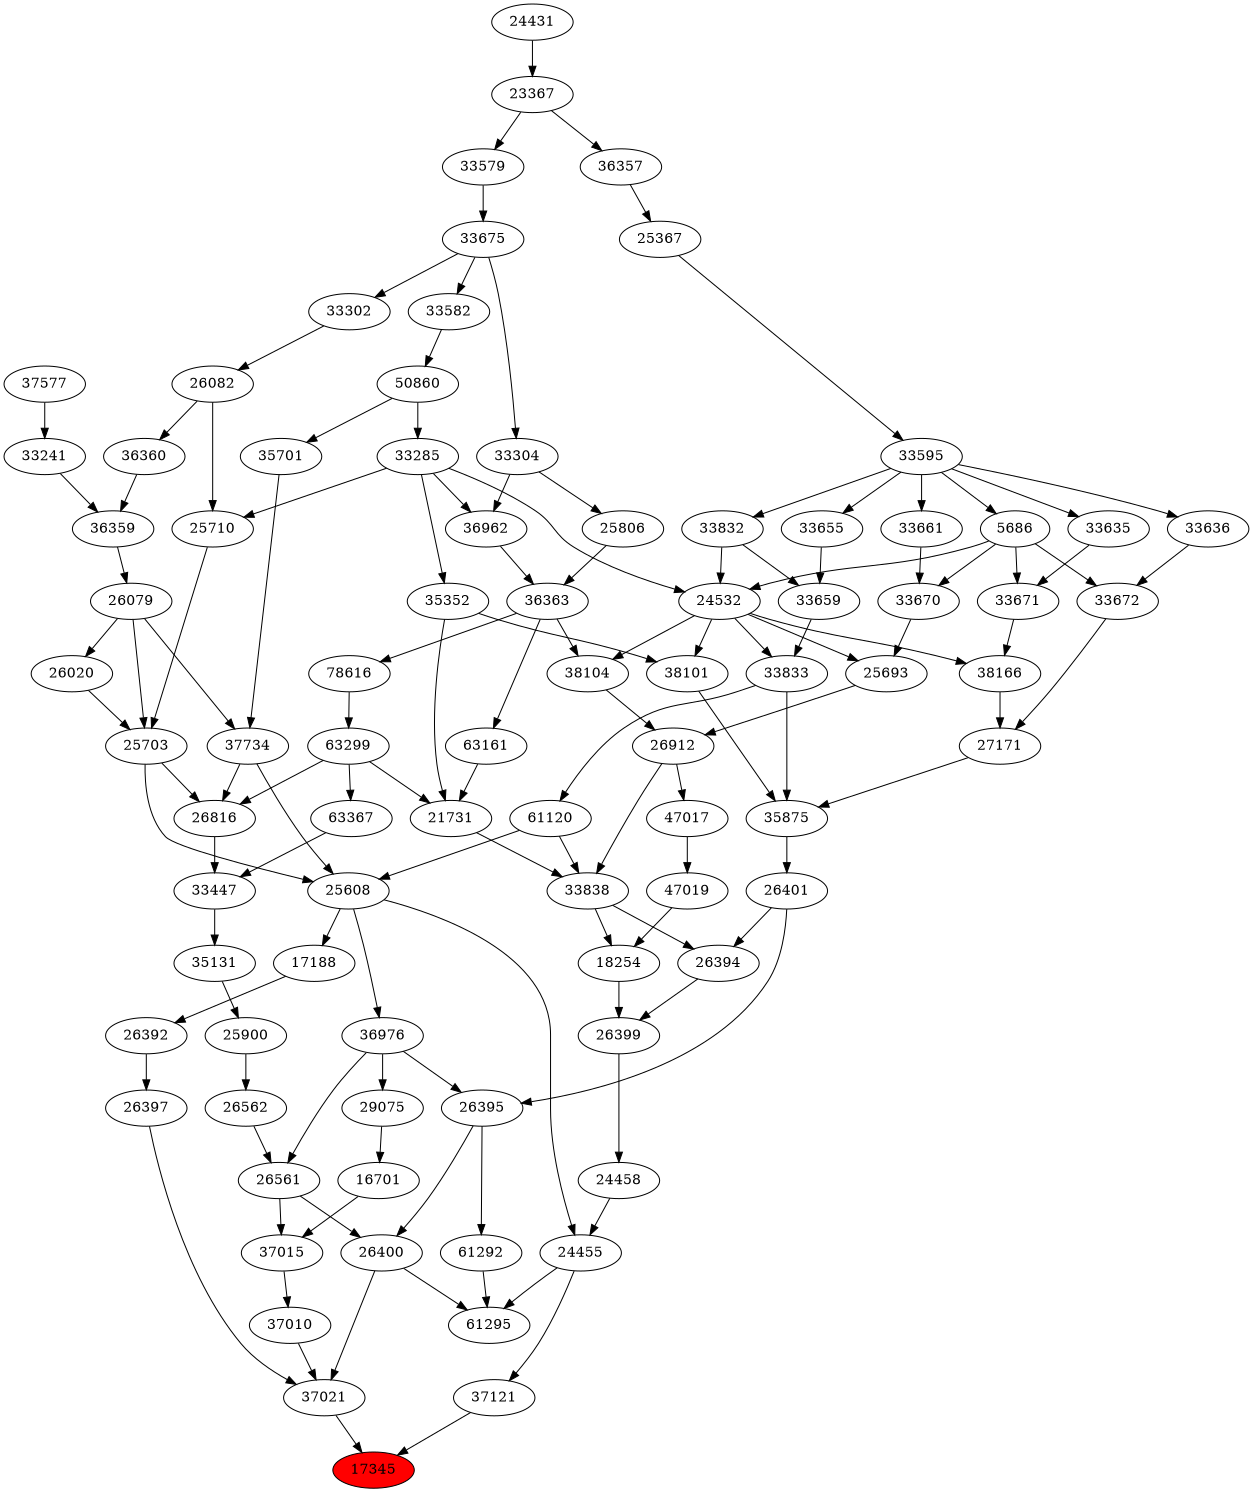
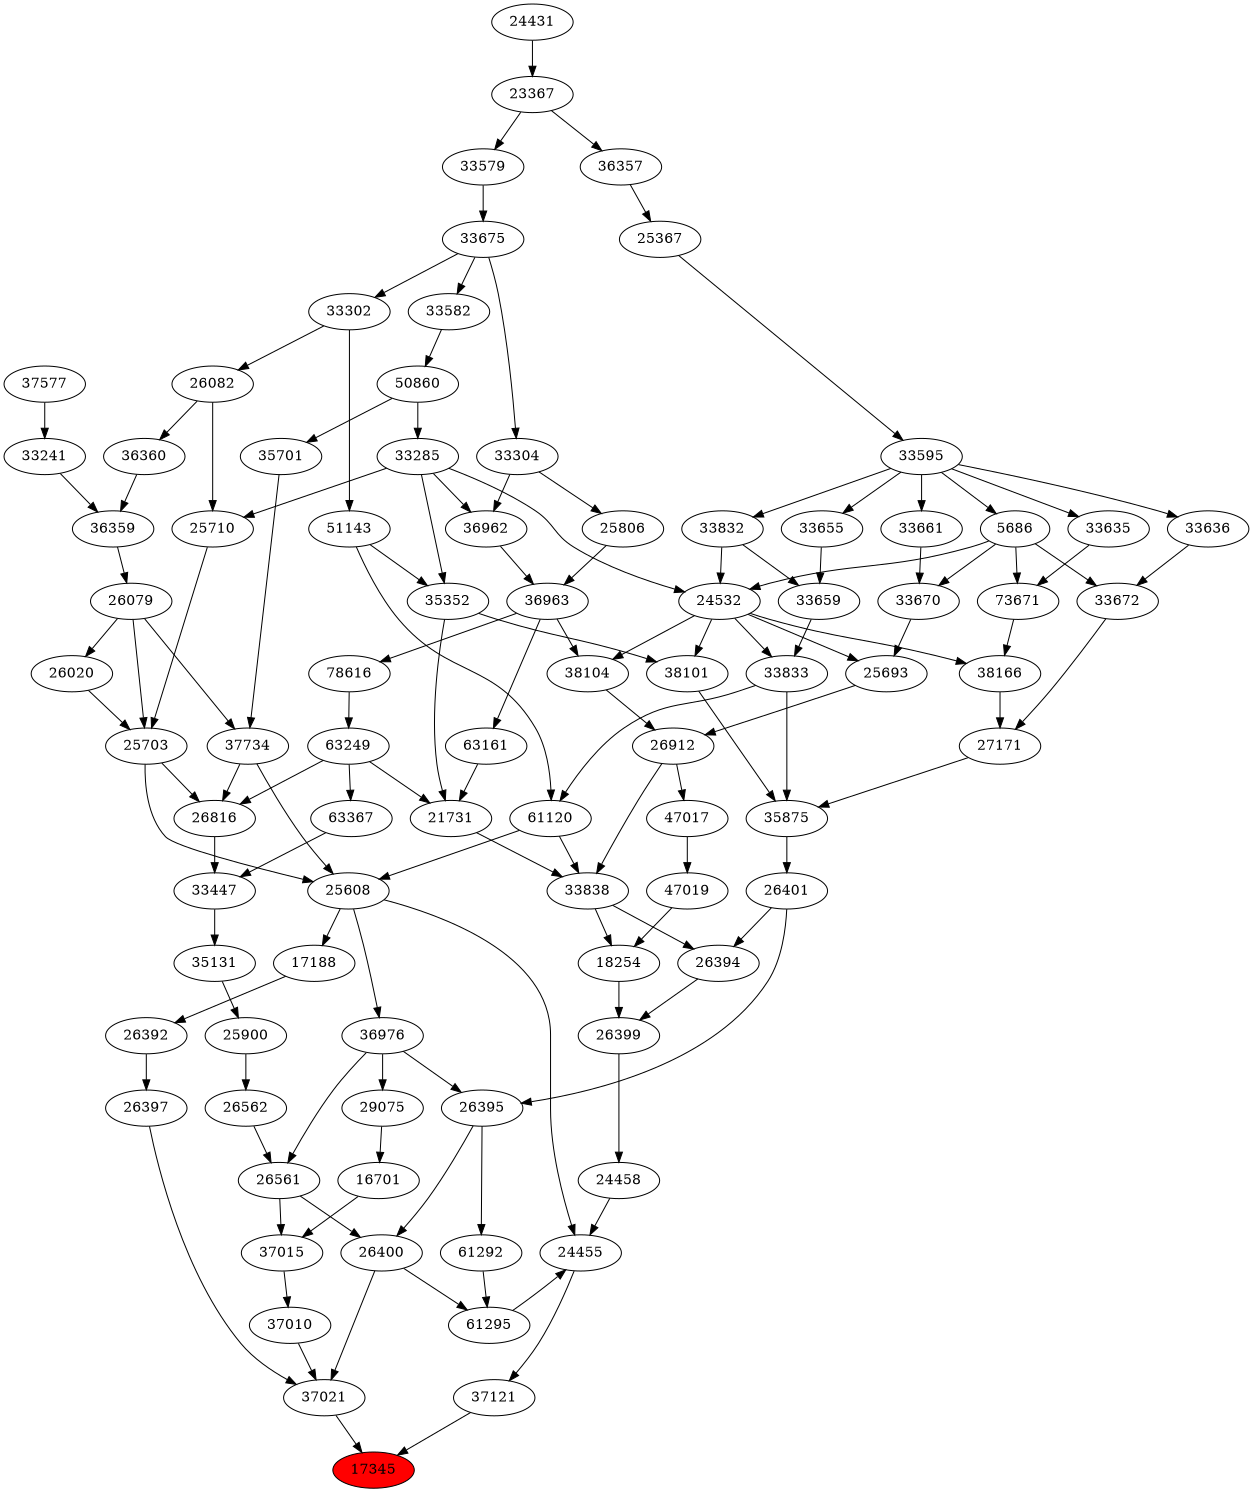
none -> (349, 529)
(548, 601) -> (548, 601)
(1018, 601) -> (1018, 601)
(348, 746) -> (348, 746)
(534, 1284) -> (535, 1294)
